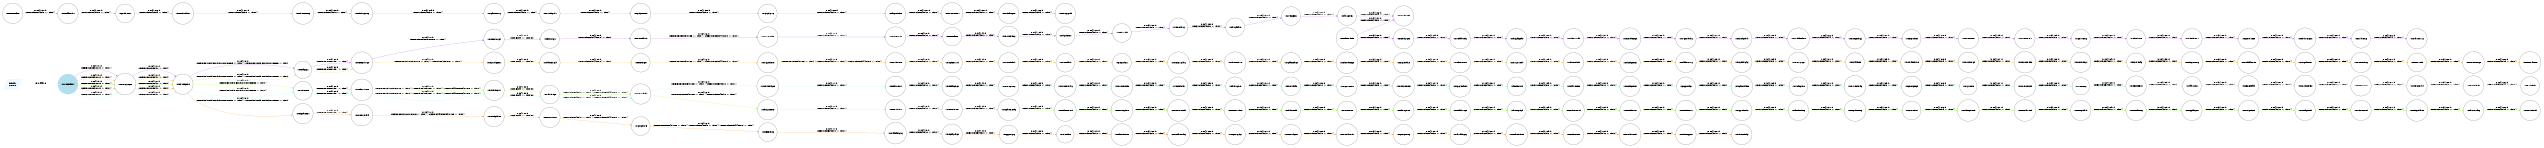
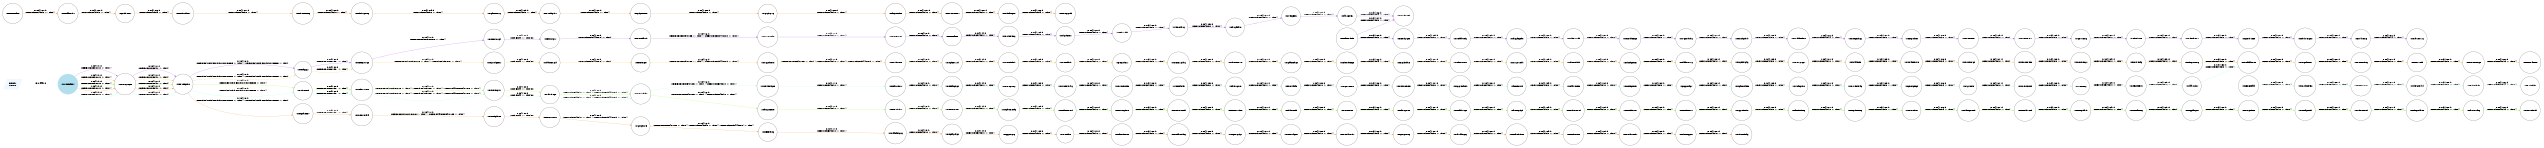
(2219, 86) -> (2219, 75)
